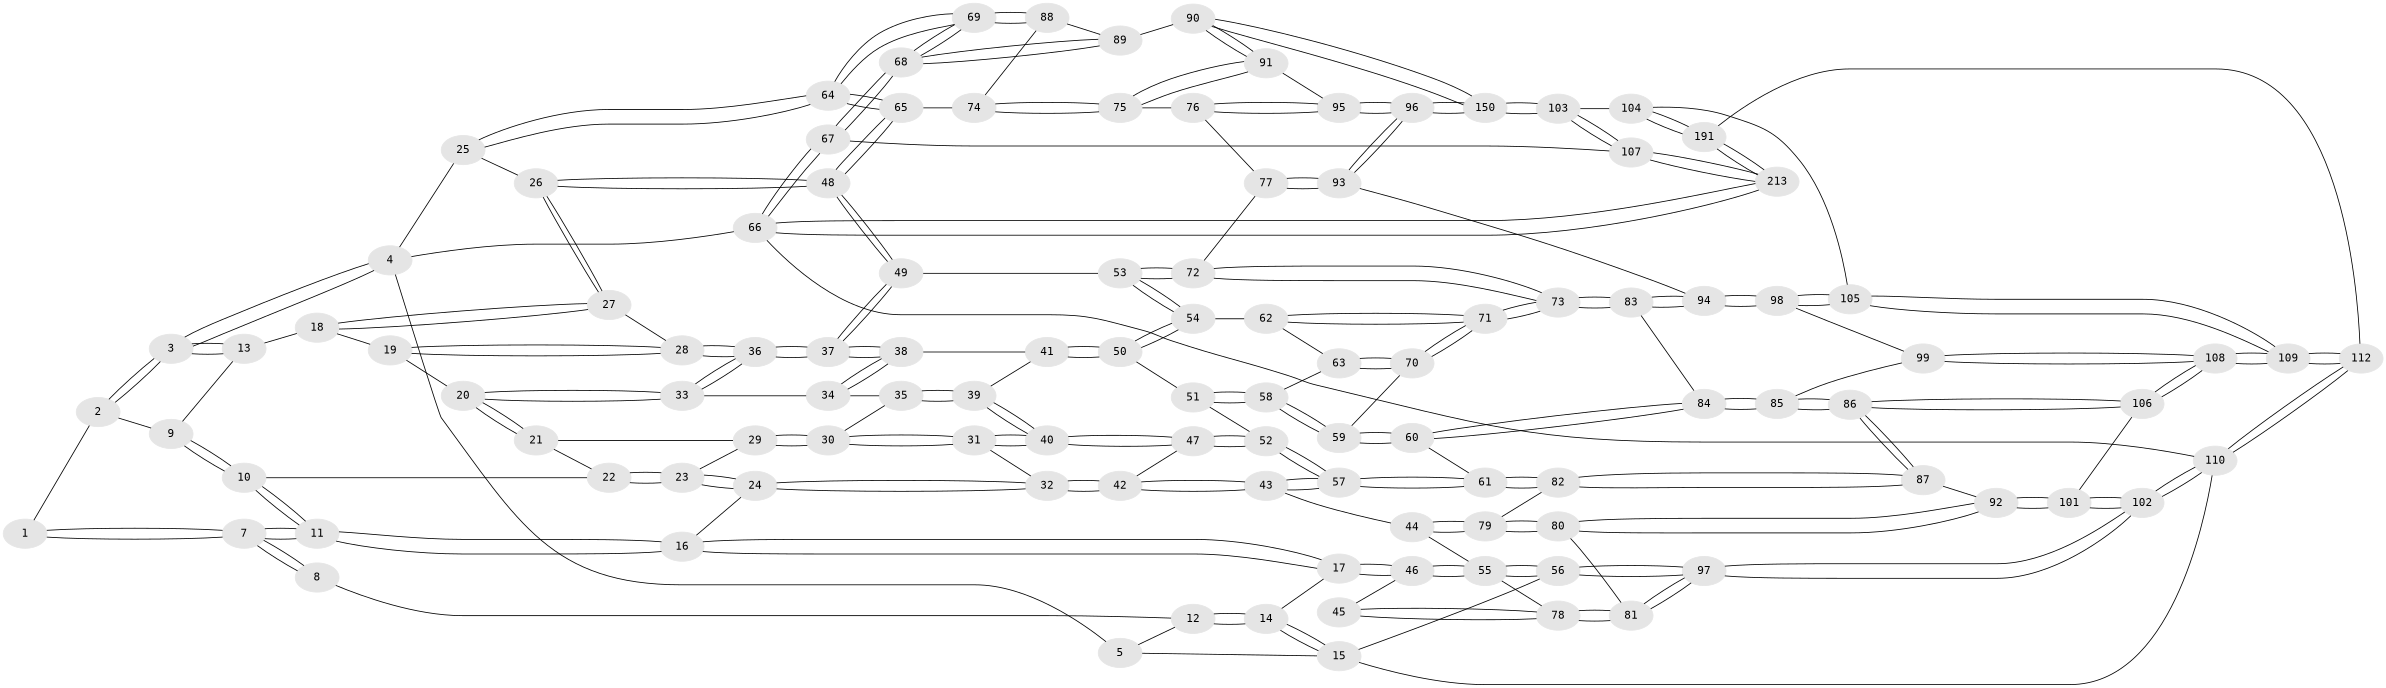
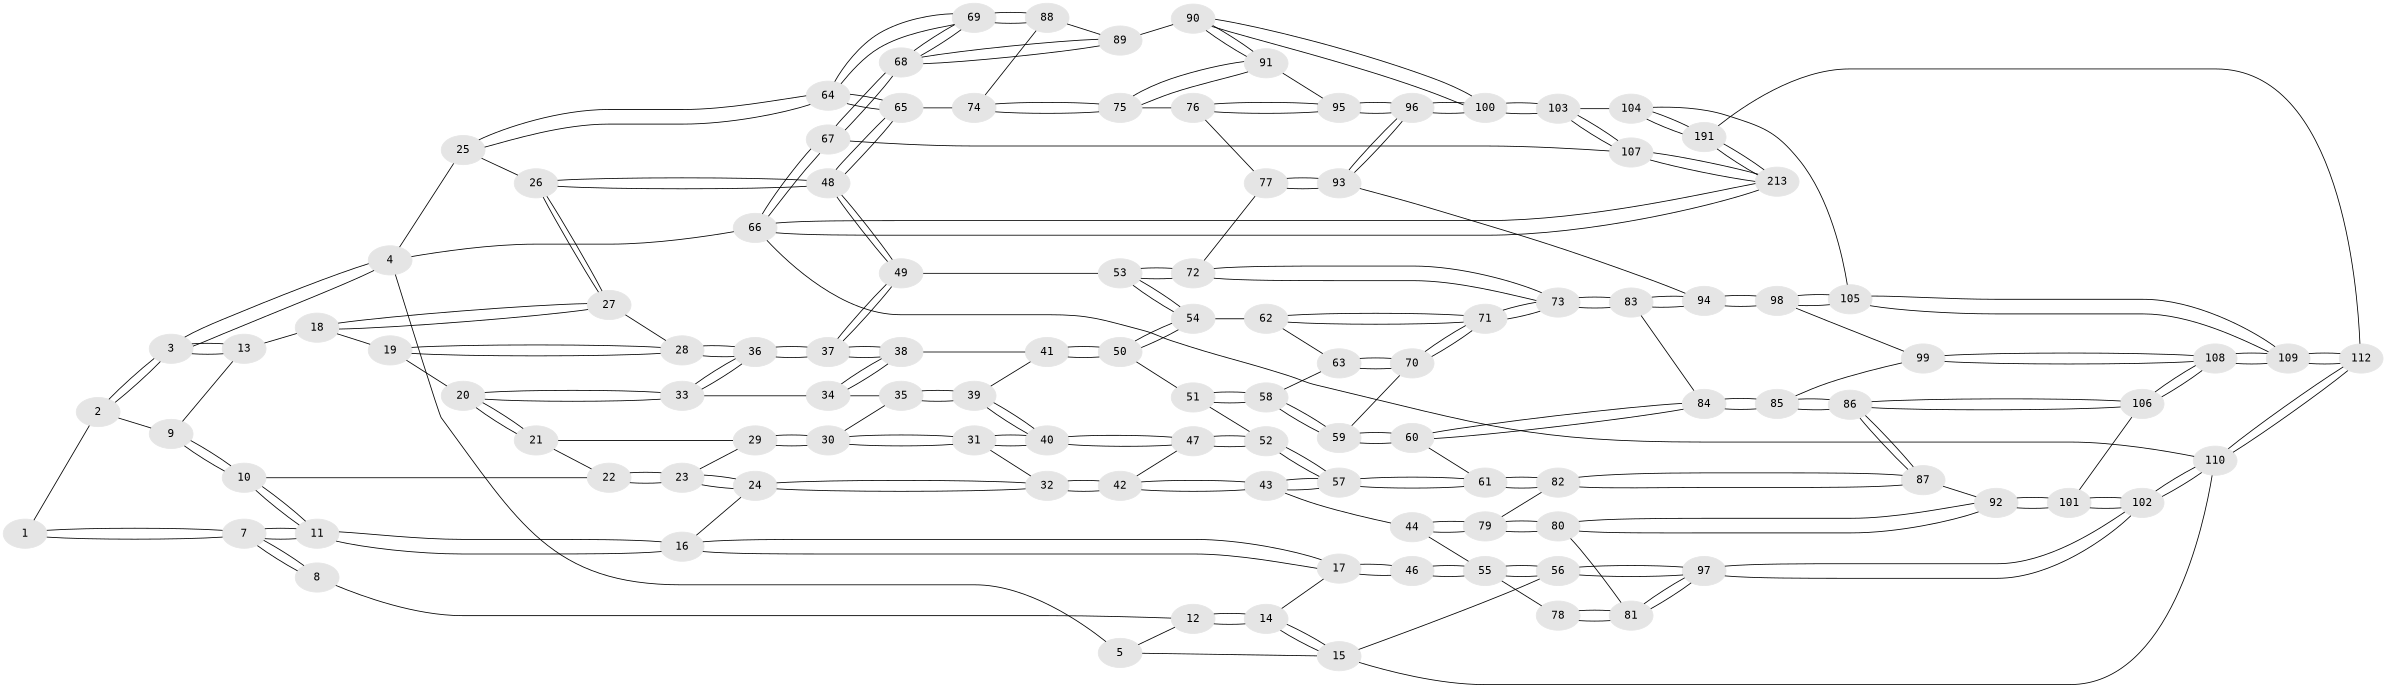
(1485, 108) -> (1485, 108)
(1339, 612) -> none
